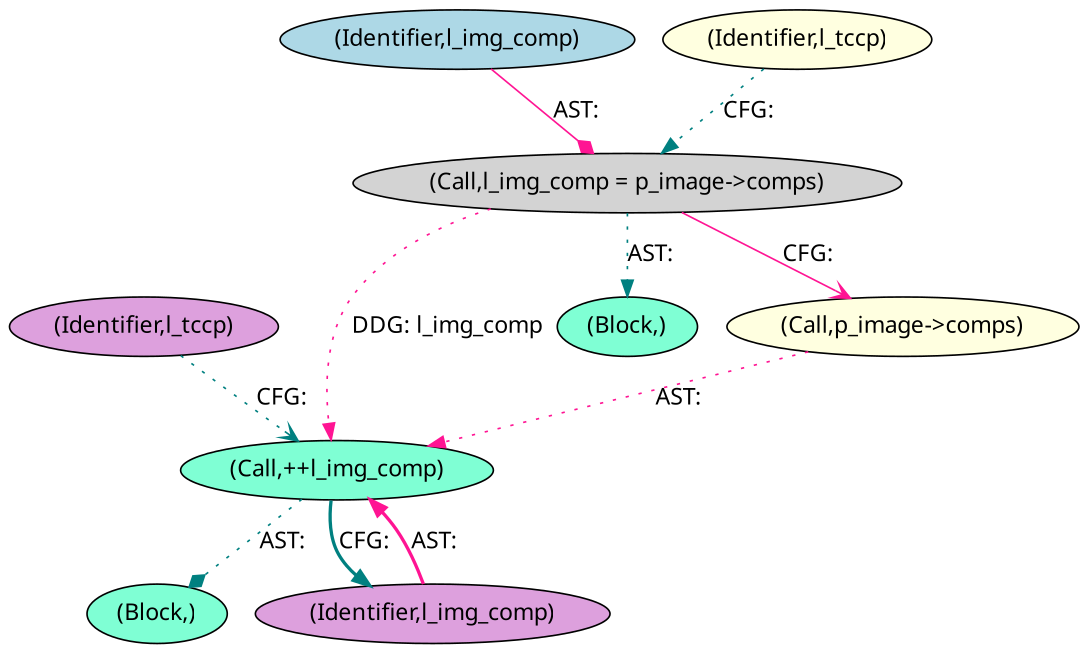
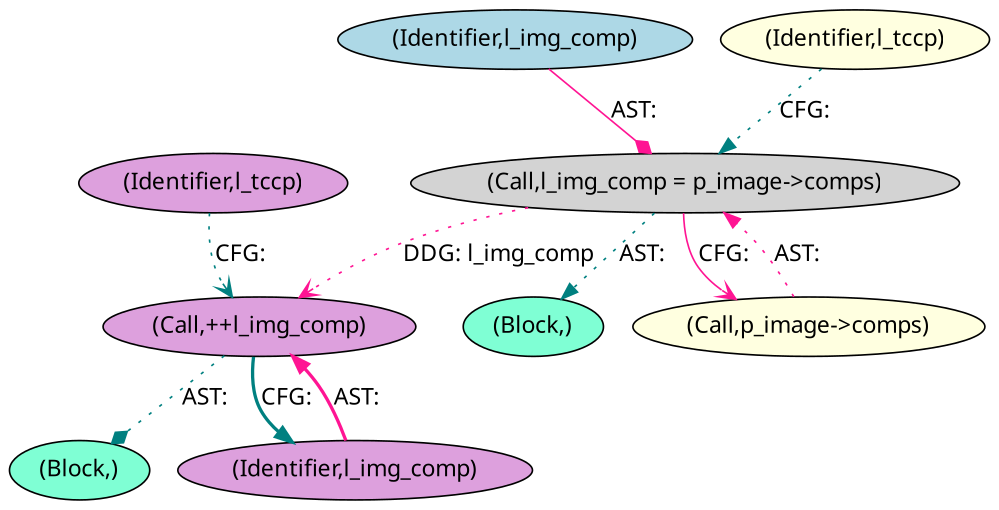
(363, 283) -> (417, 238)
(626, 397) -> (768, 258)
(337, 470) -> (259, 327)
